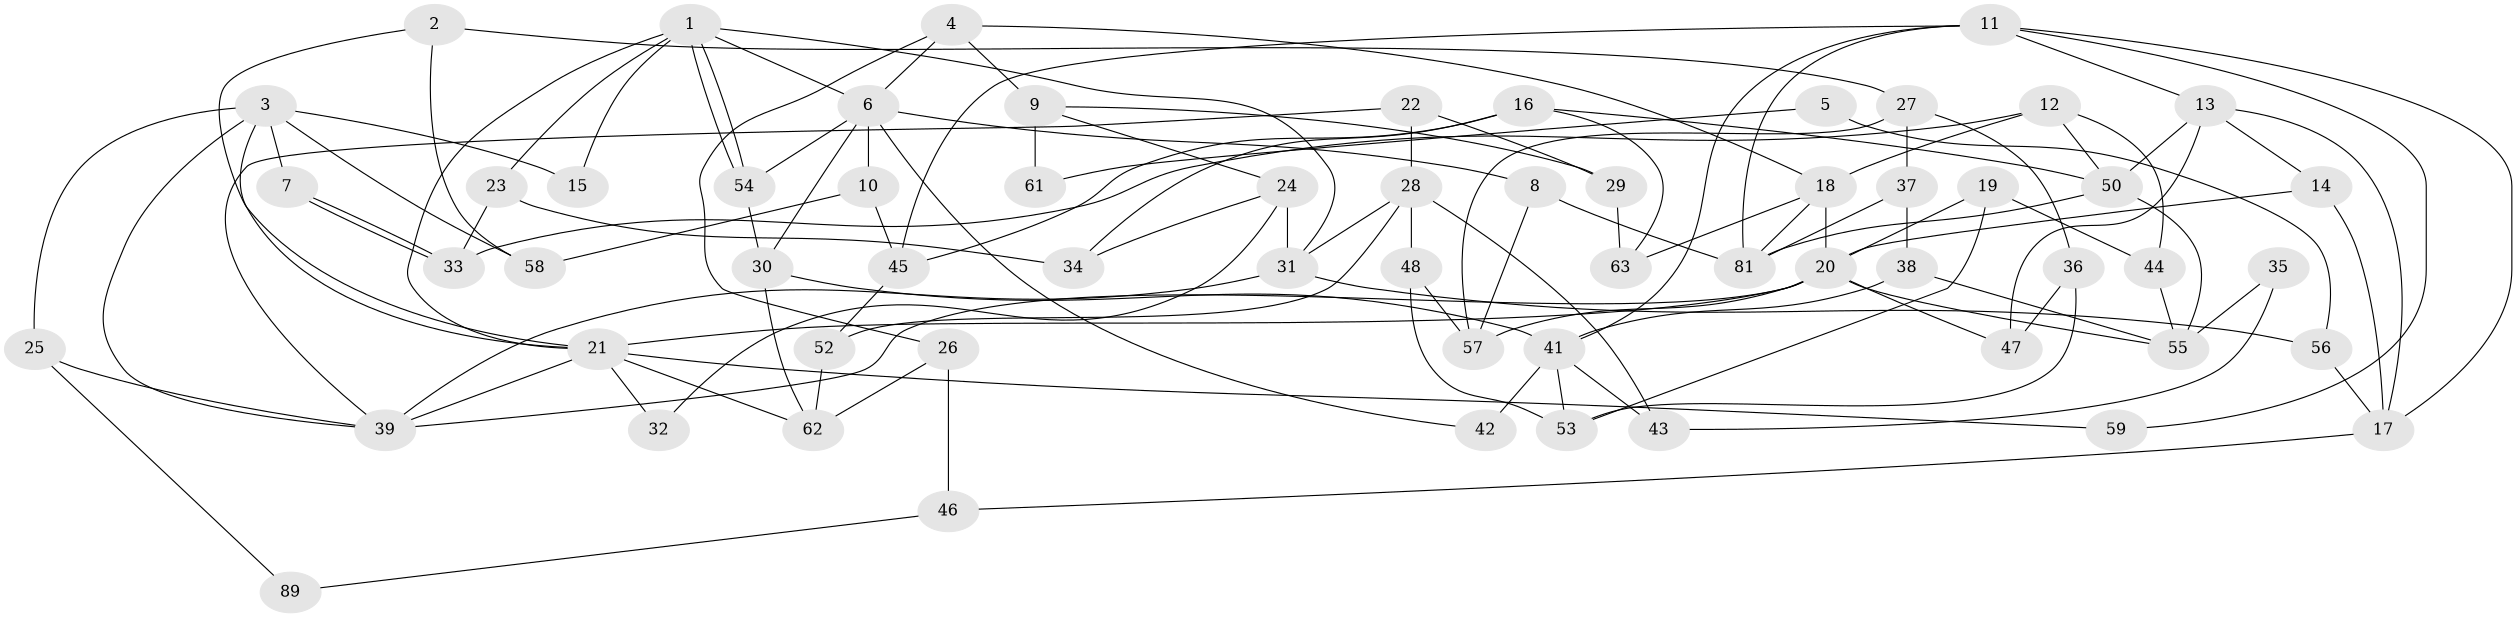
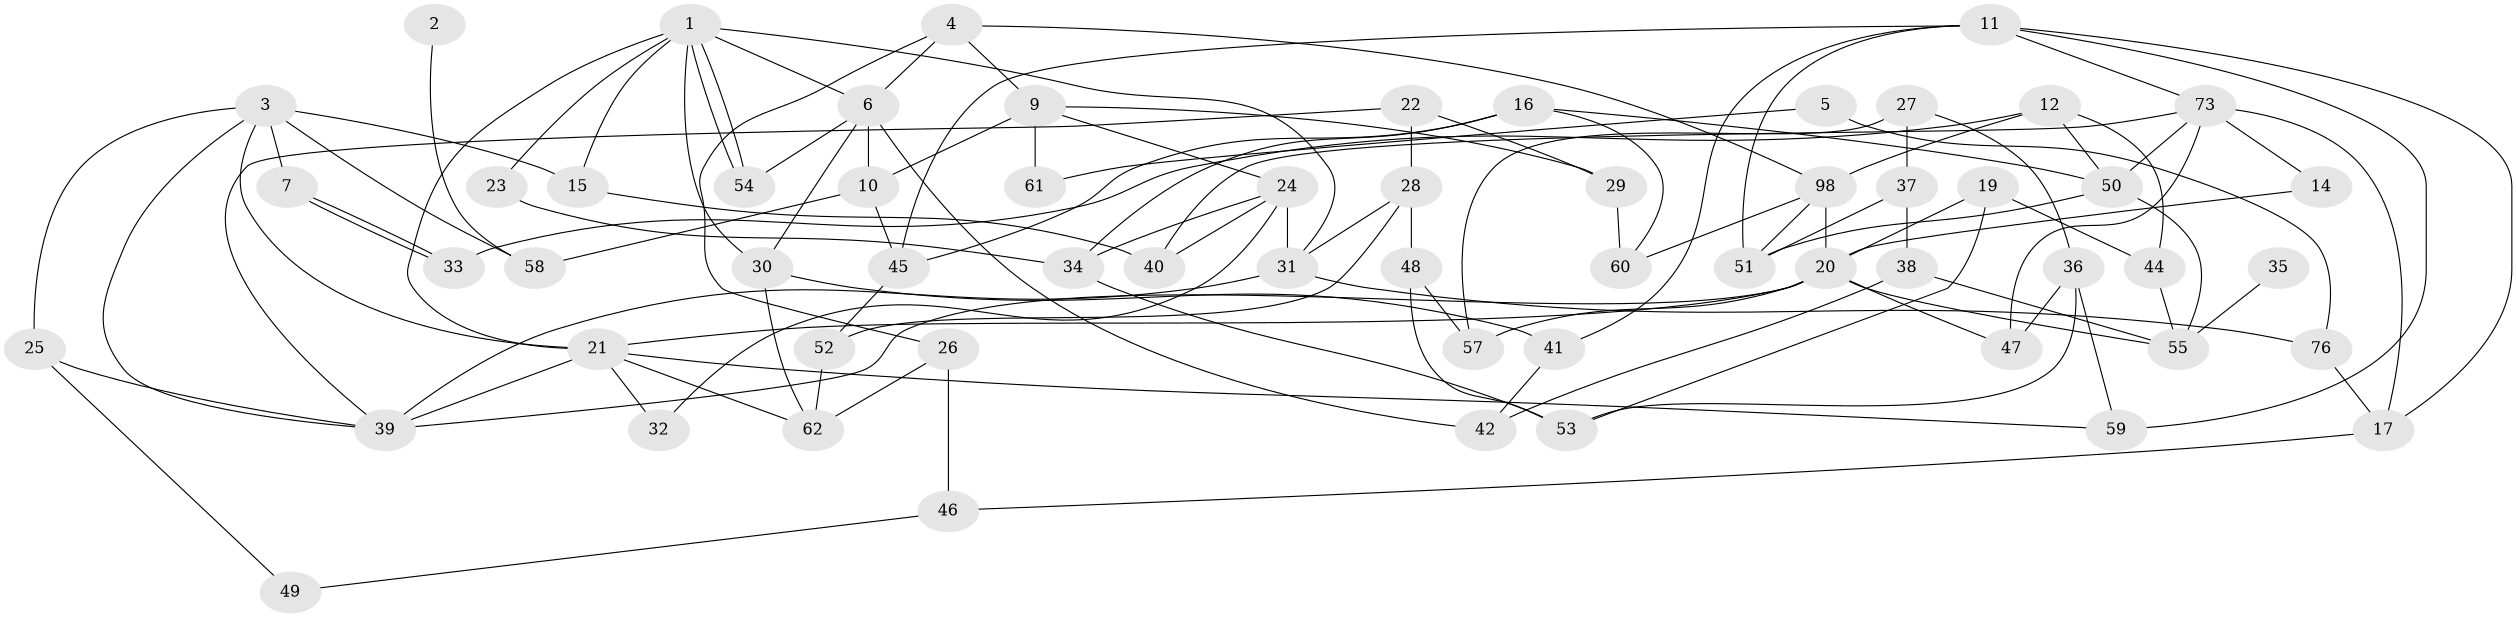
(1140, 48) -> none
(2205, 106) -> (2205, 106)
none -> (952, 146)
(1535, 187) -> none
(1826, 187) -> (1826, 187)
(478, 222) -> none
(754, 228) -> (689, 157)
(285, 245) -> none
none -> (1155, 268)
(1621, 268) -> (1621, 268)
(1745, 268) -> (1745, 268)
(2371, 304) -> none
(1794, 305) -> (1696, 349)
none -> (2095, 349)
(2321, 349) -> (2321, 349)
(1561, 390) -> (1320, 349)
(1659, 430) -> none
(291, 592) -> (291, 592)
